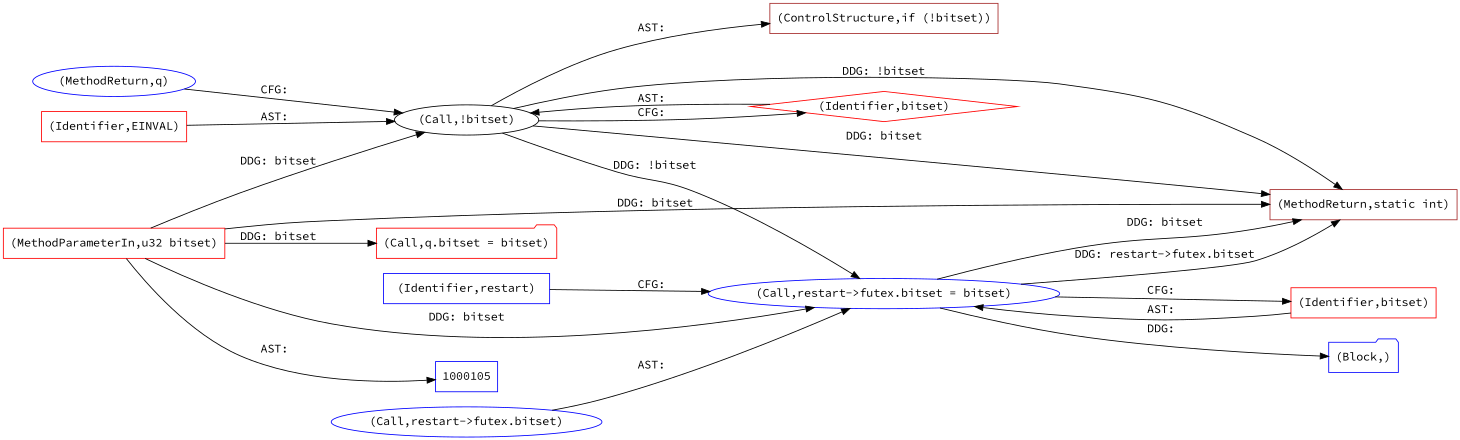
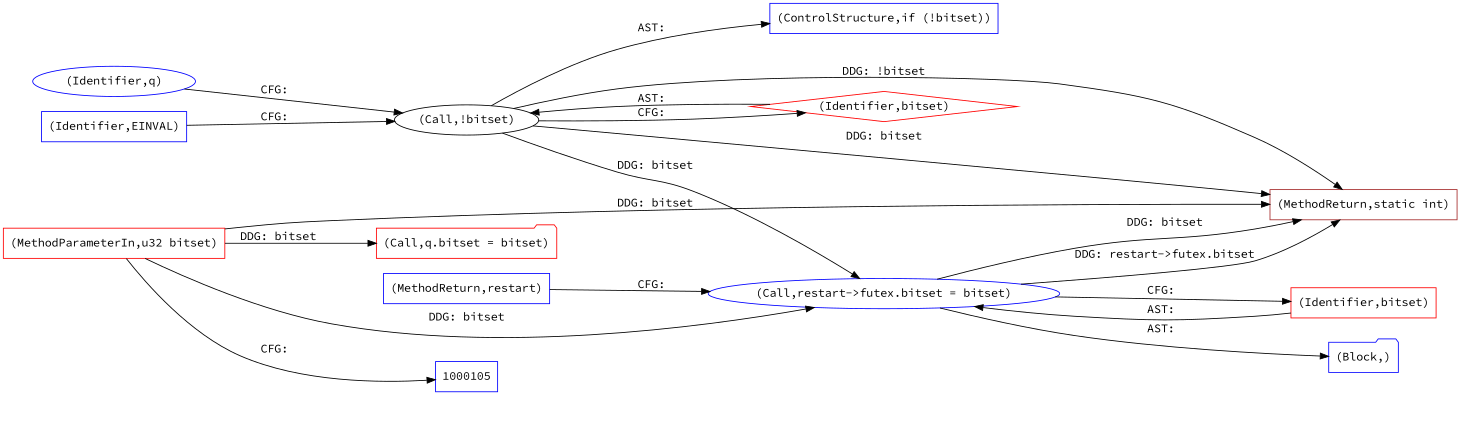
(884, 18) -> (884, 18)
(114, 81) -> (114, 81)
(278, 117) -> (278, 117)
(114, 127) -> (114, 127)
(655, 166) -> (655, 166)
(282, 178) -> none
(467, 289) -> (467, 289)
(1165, 329) -> (1165, 329)
(278, 349) -> (278, 349)
(467, 422) -> none
